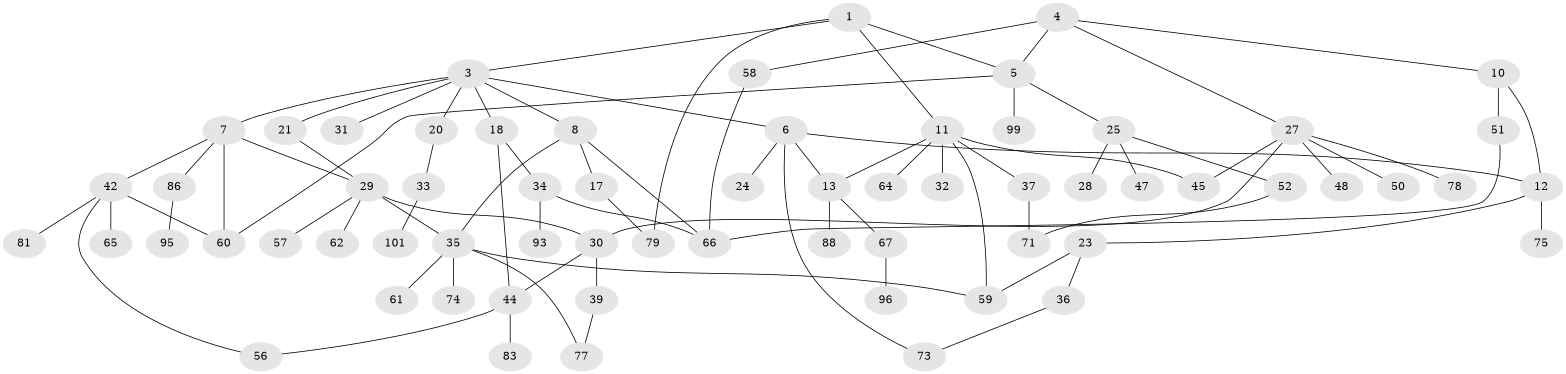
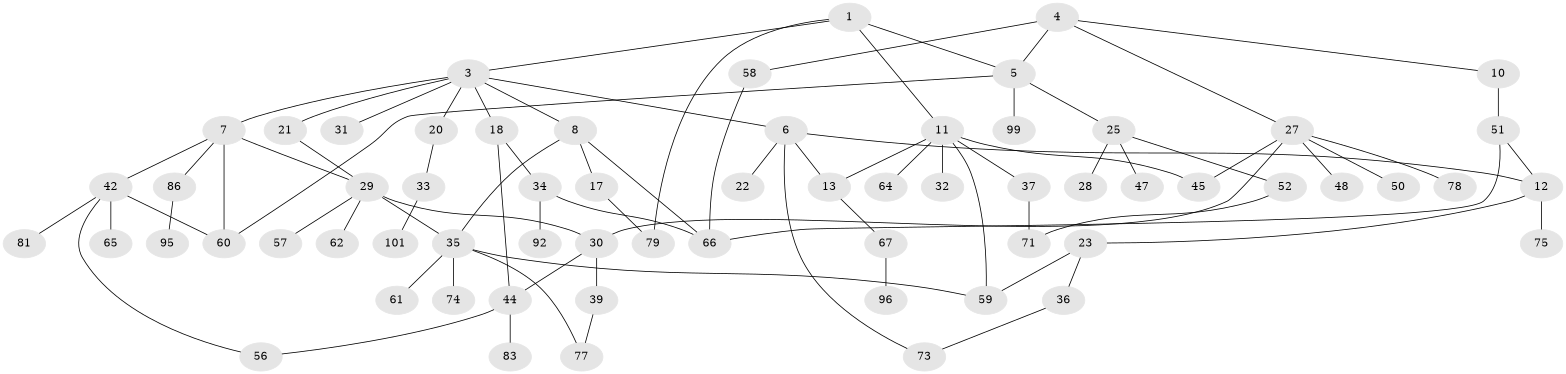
(1531, 127) -> (1520, 159)
(743, 187) -> (743, 187)
(540, 244) -> (540, 244)
(829, 244) -> none
